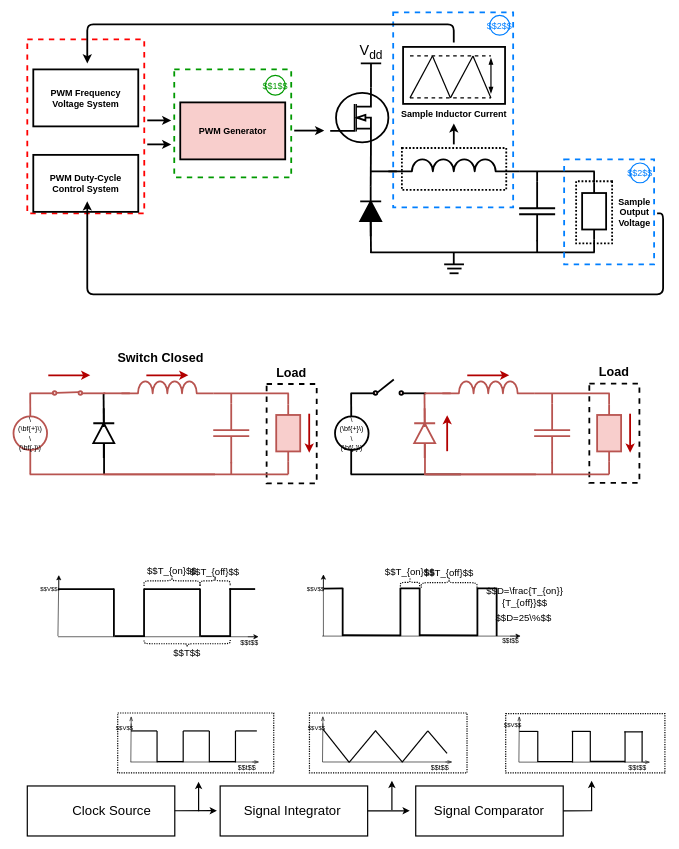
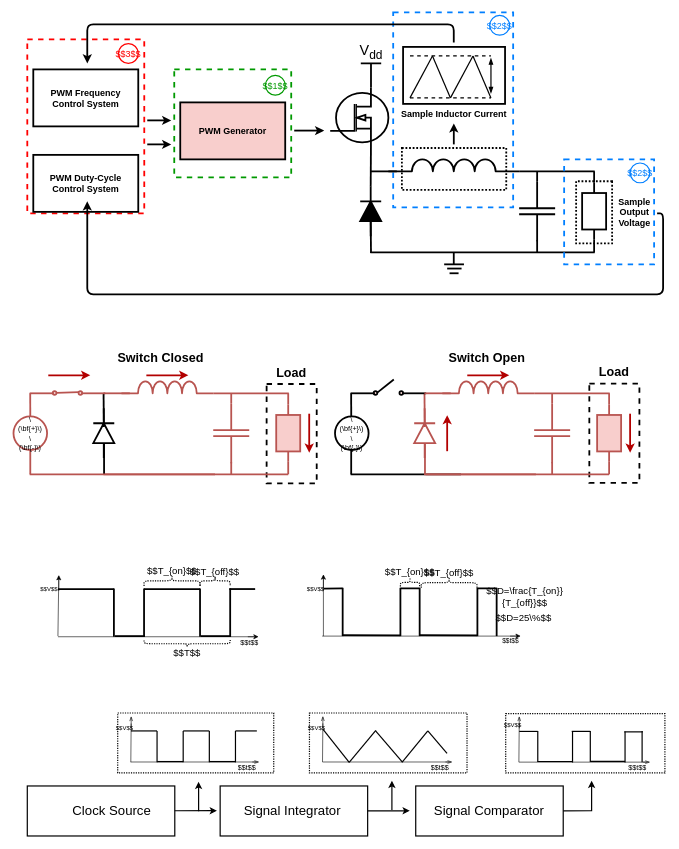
none -> (128, 53)
(86, 98) -> (86, 98)
none -> (487, 358)
